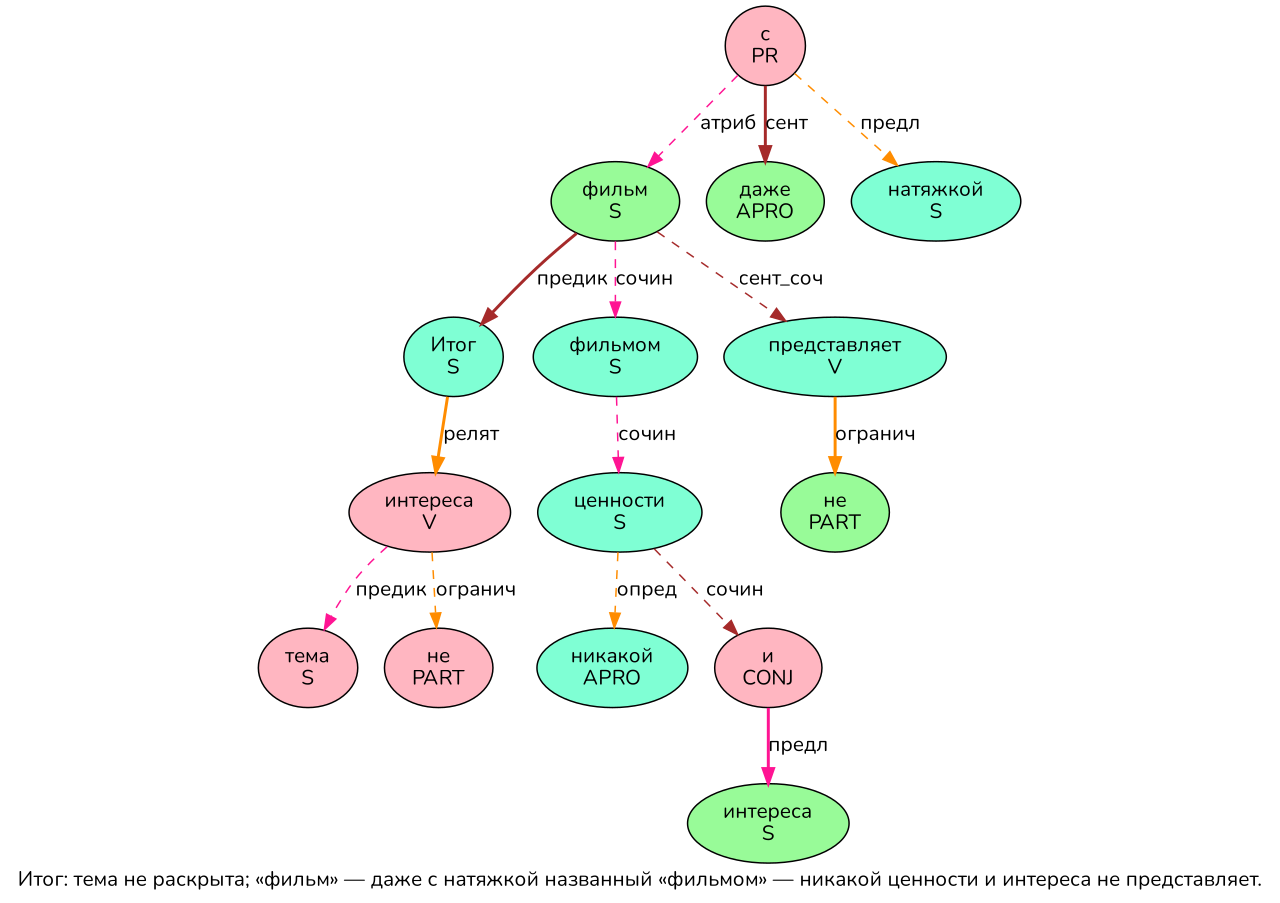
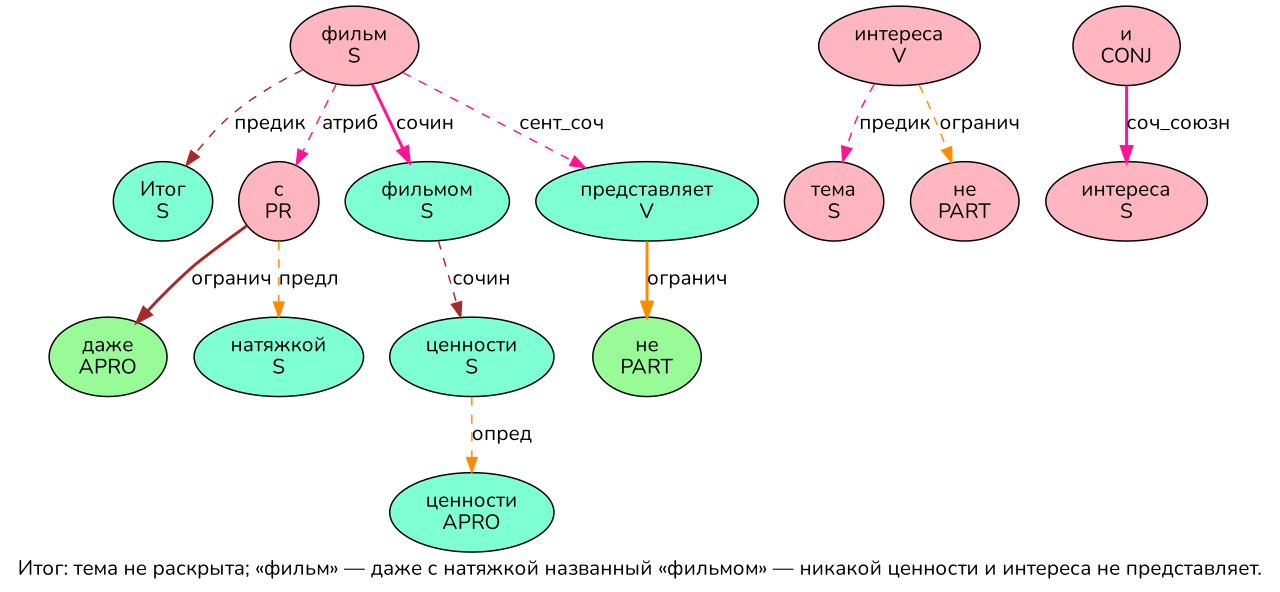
(698, 116) -> (320, 118)
(787, 124) -> (232, 279)
(615, 201) -> (355, 46)
(533, 271) -> (244, 105)
(615, 271) -> (387, 116)
(715, 272) -> (487, 117)
(443, 427) -> none
(617, 427) -> (447, 272)
(691, 586) -> none
(612, 668) -> (472, 512)
(799, 746) -> (1179, 124)
(768, 823) -> (1127, 201)
